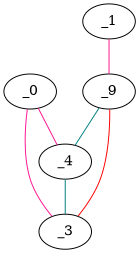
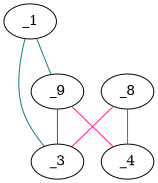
(109, 57) -> (44, 57)
(30, 92) -> (128, 92)
(87, 127) -> (88, 122)
(65, 197) -> (20, 95)
